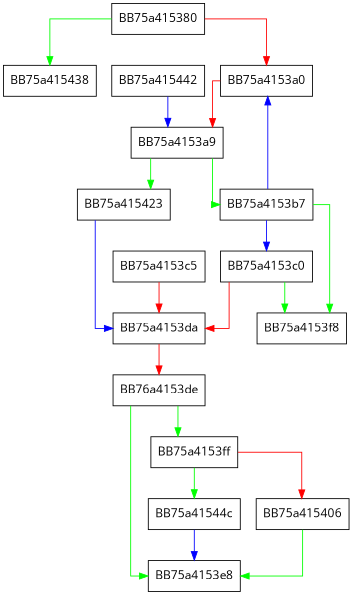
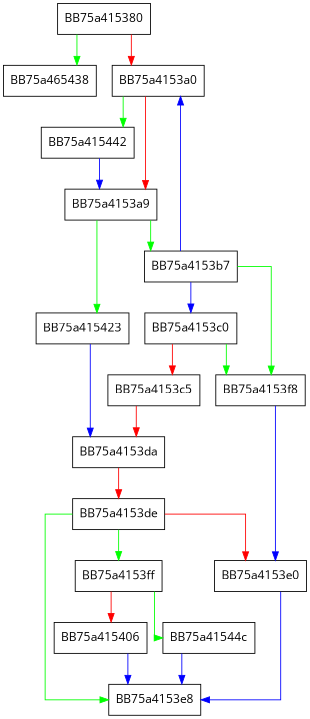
(50, 81) -> (50, 81)
none -> (123, 107)
(229, 313) -> (172, 355)
(159, 390) -> (119, 514)
none -> (260, 576)
(299, 576) -> (128, 664)
